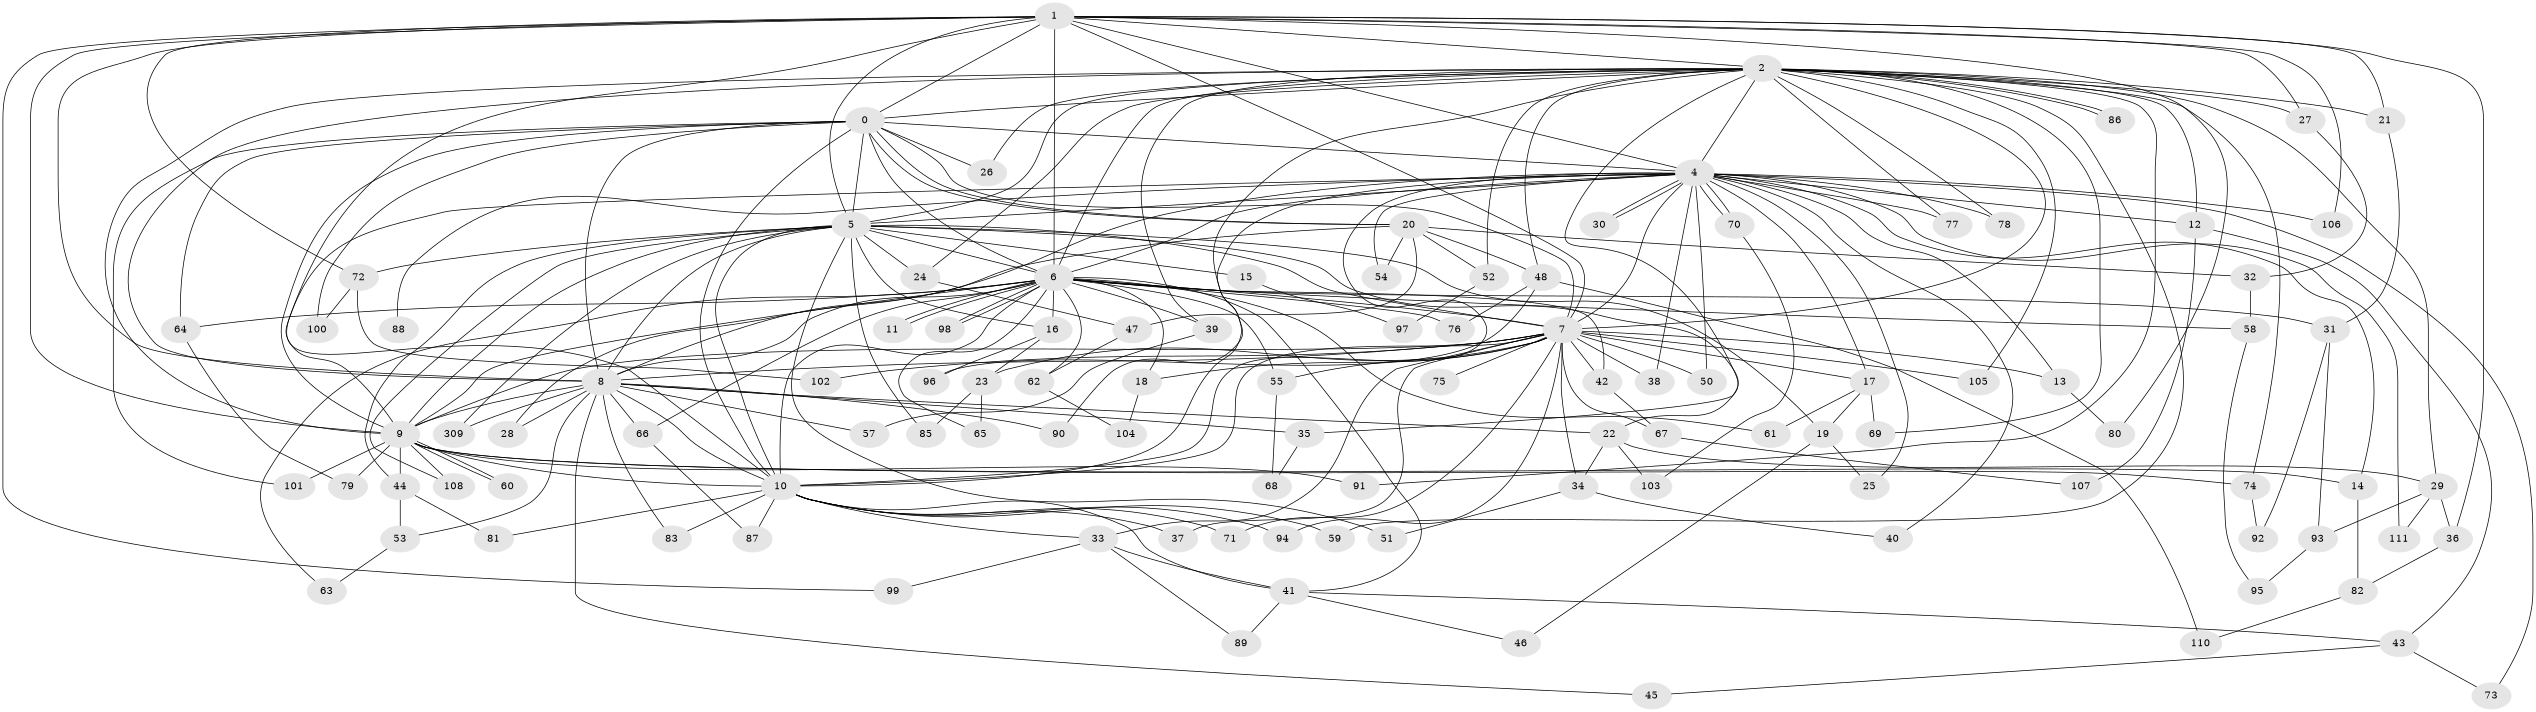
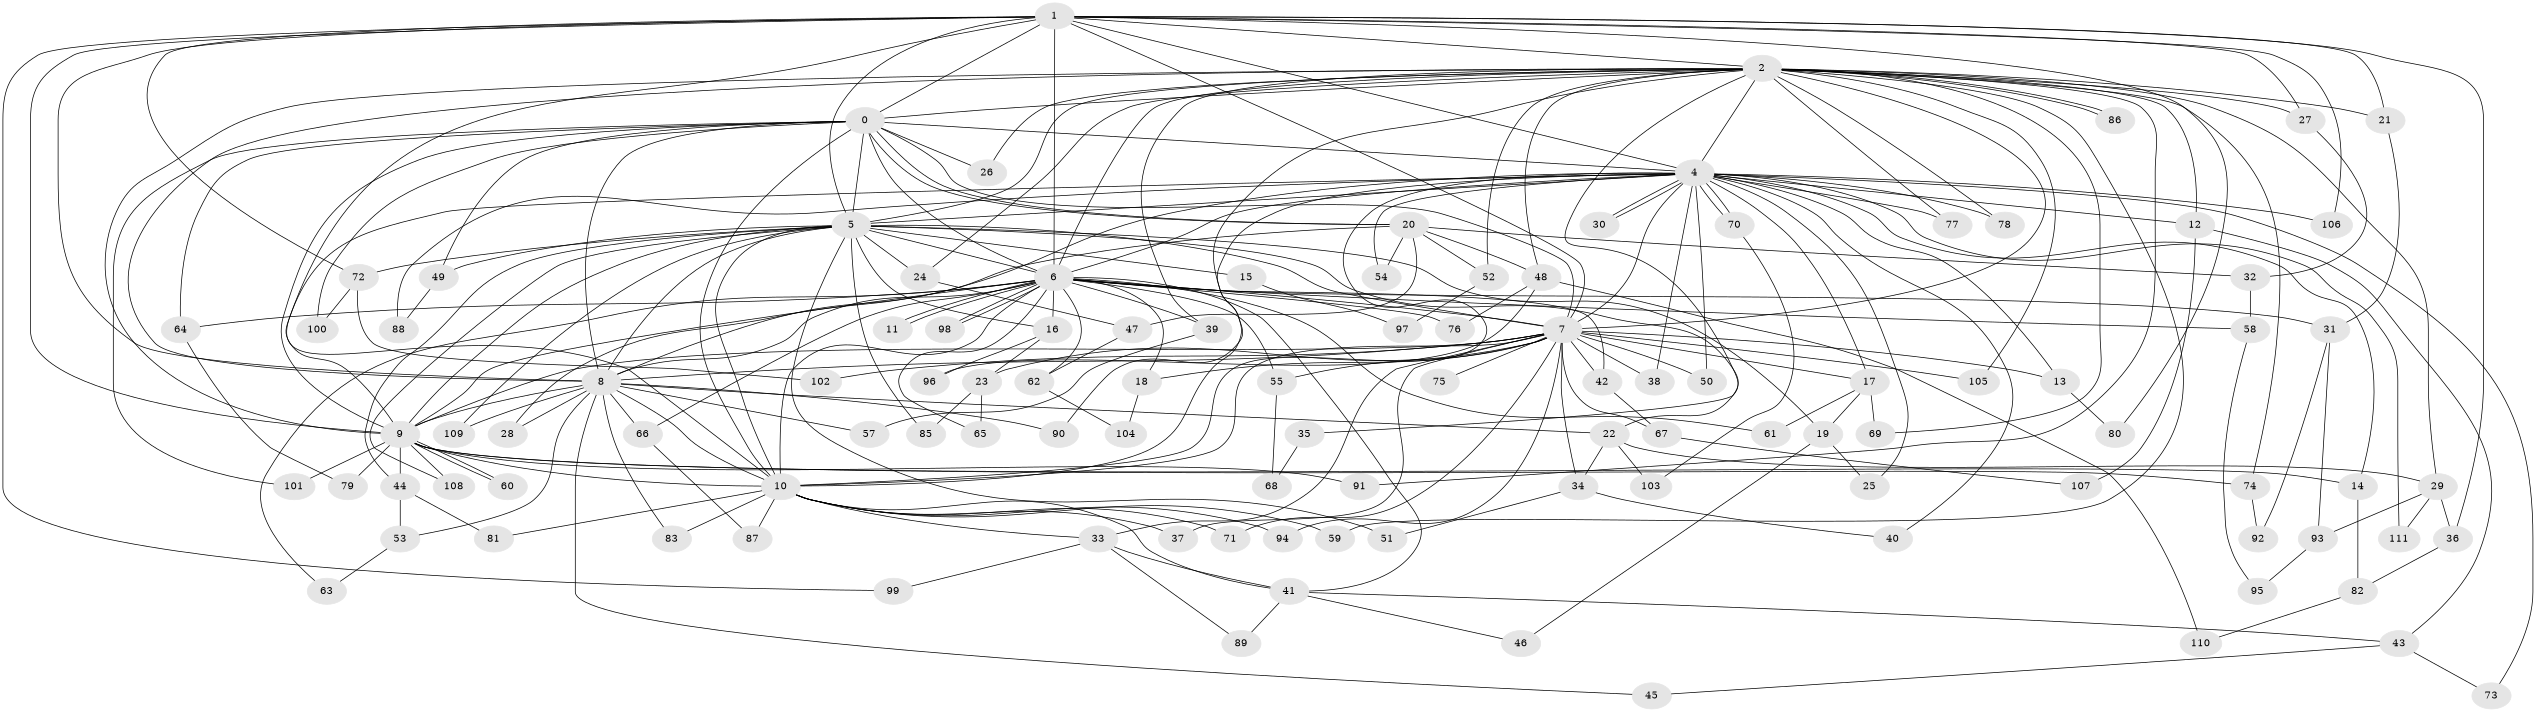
none -> (439, 277)
(1036, 413) -> none
(454, 434) -> (454, 434)
